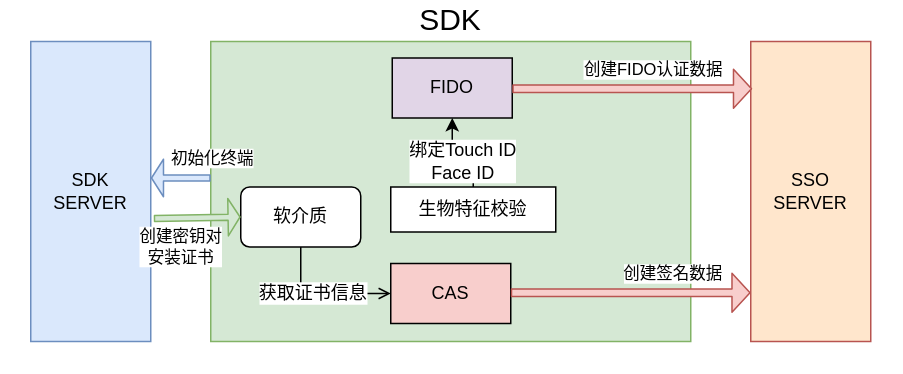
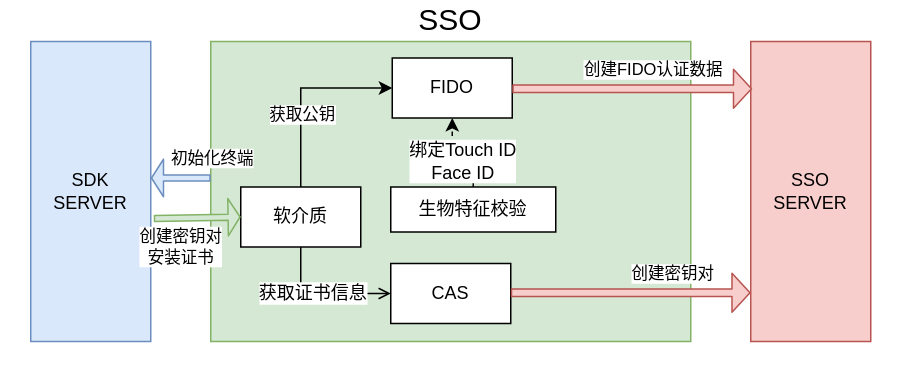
(451, 26) -> (451, 26)
(452, 88) -> (452, 88)
none -> (301, 97)
(452, 135) -> (452, 135)
(811, 191) -> (811, 191)
(301, 217) -> (301, 217)
(674, 274) -> (674, 274)
(451, 293) -> (451, 293)
